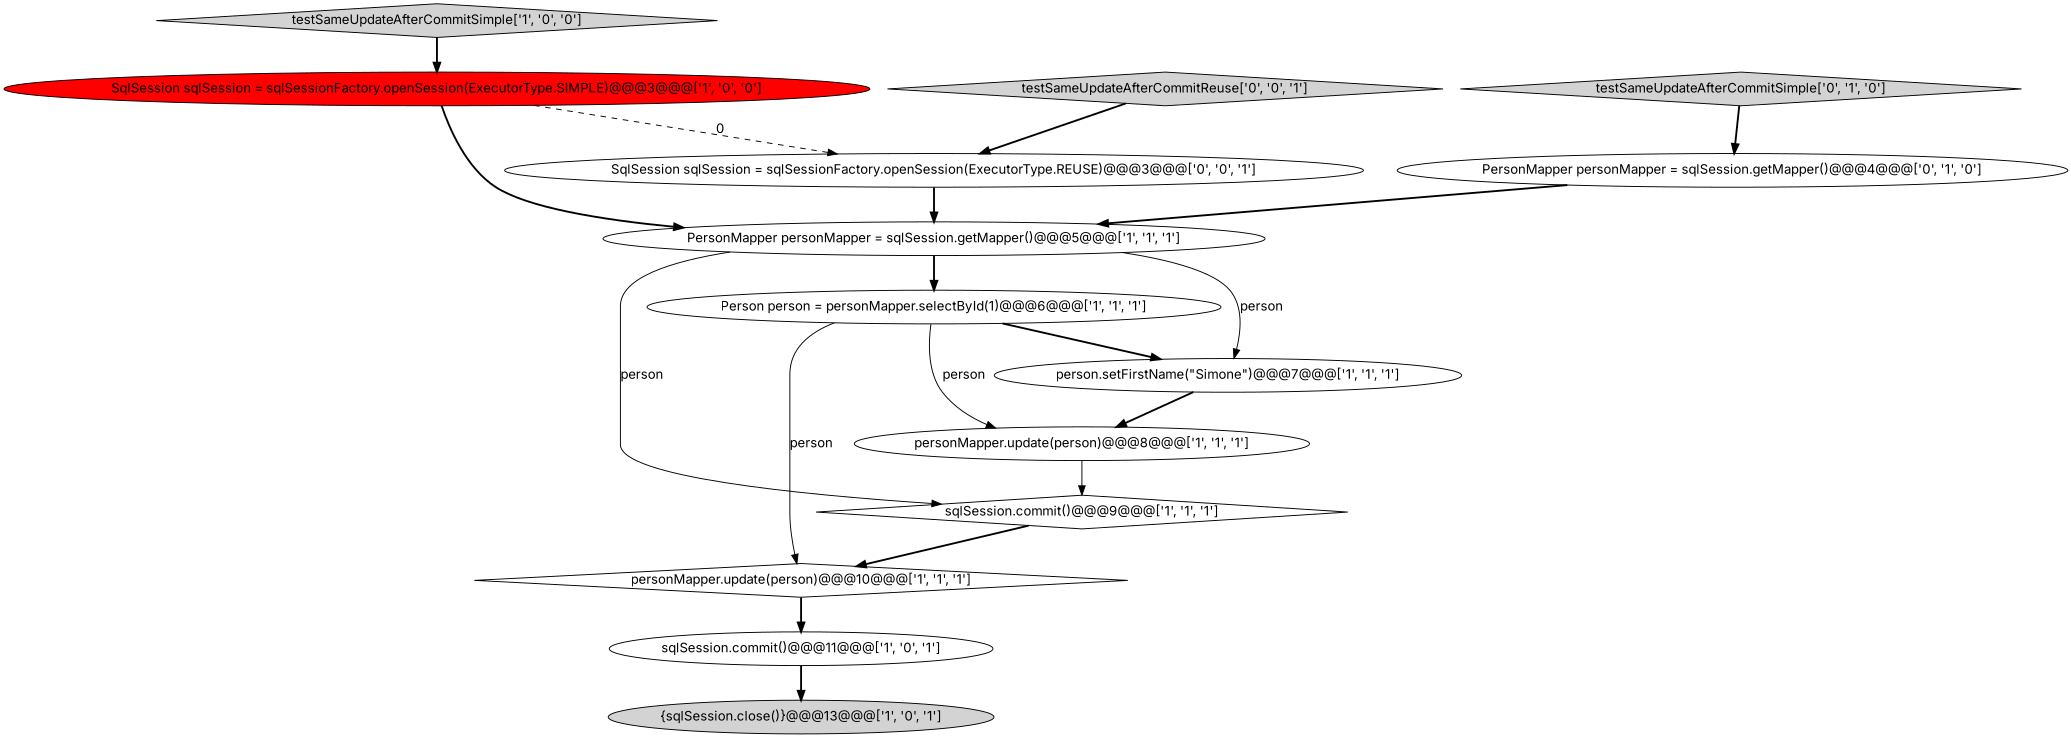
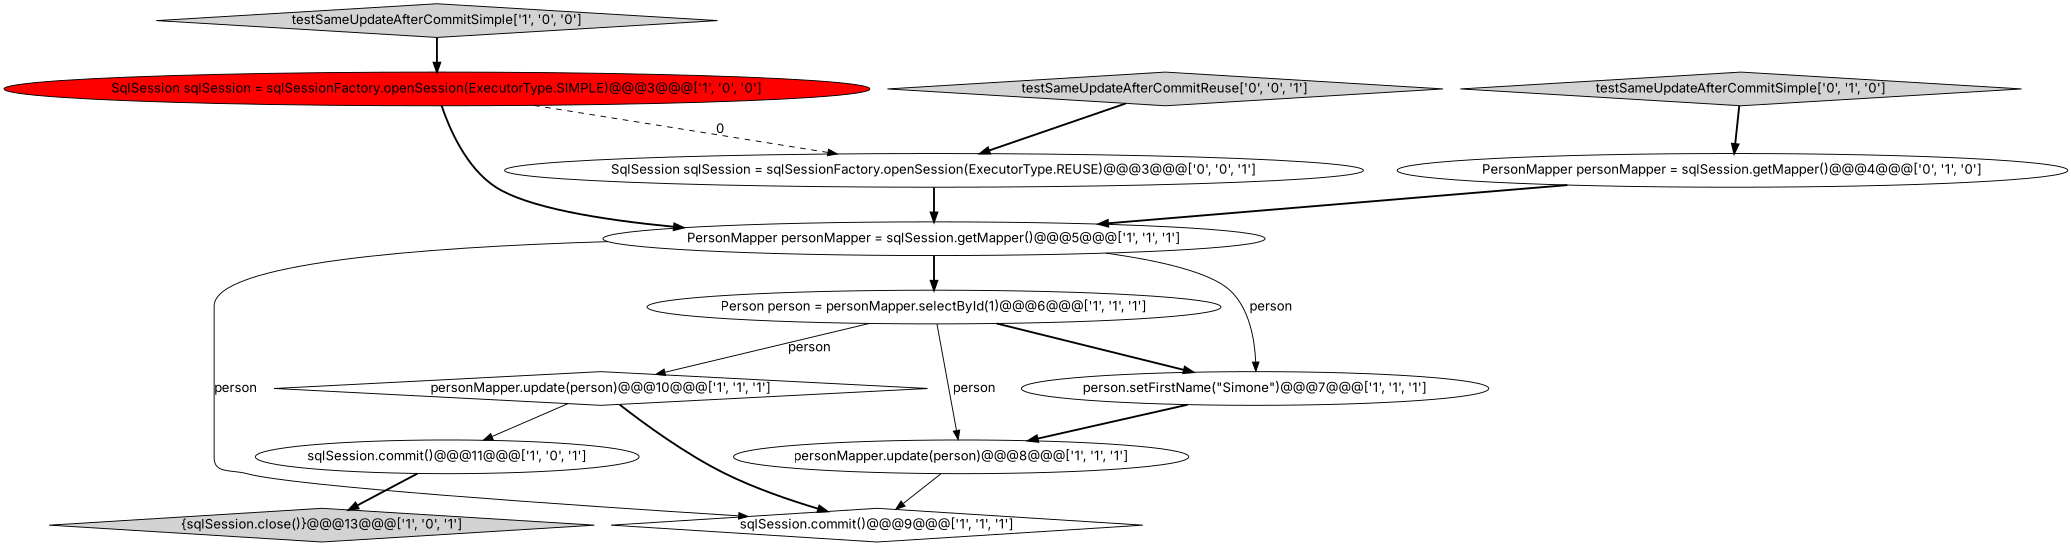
(947, 545) -> (713, 467)
(801, 610) -> (530, 420)
(801, 717) -> (322, 525)
